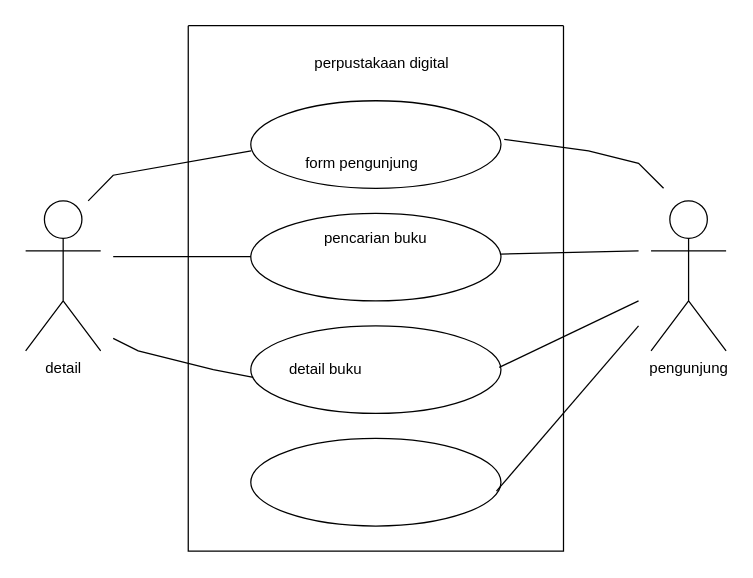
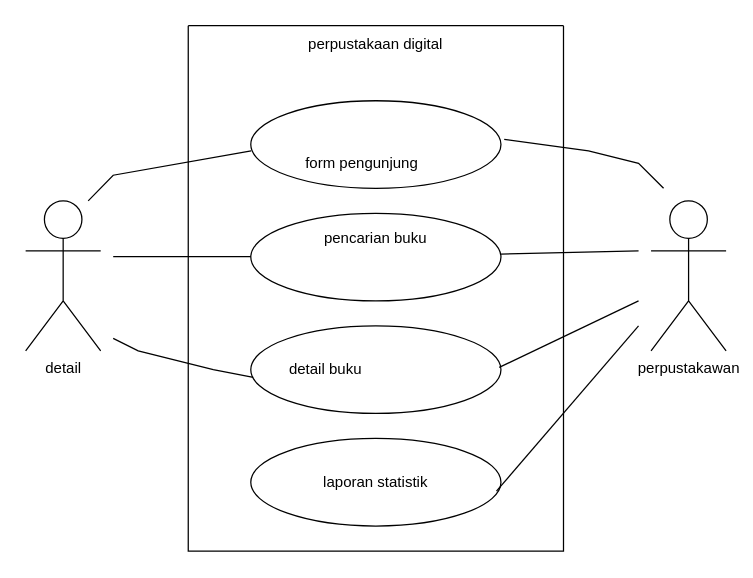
(382, 63) -> (376, 44)
(689, 368) -> (689, 368)
none -> (376, 482)
